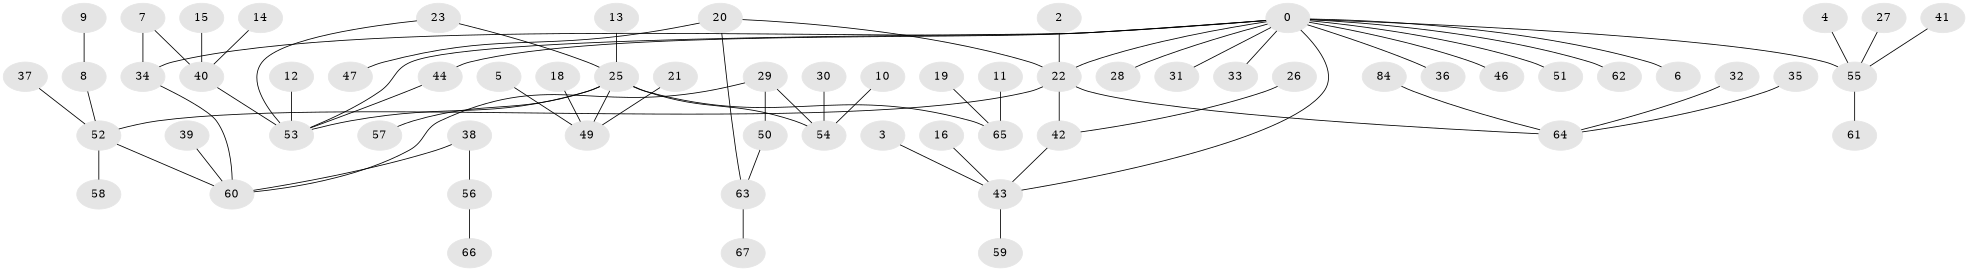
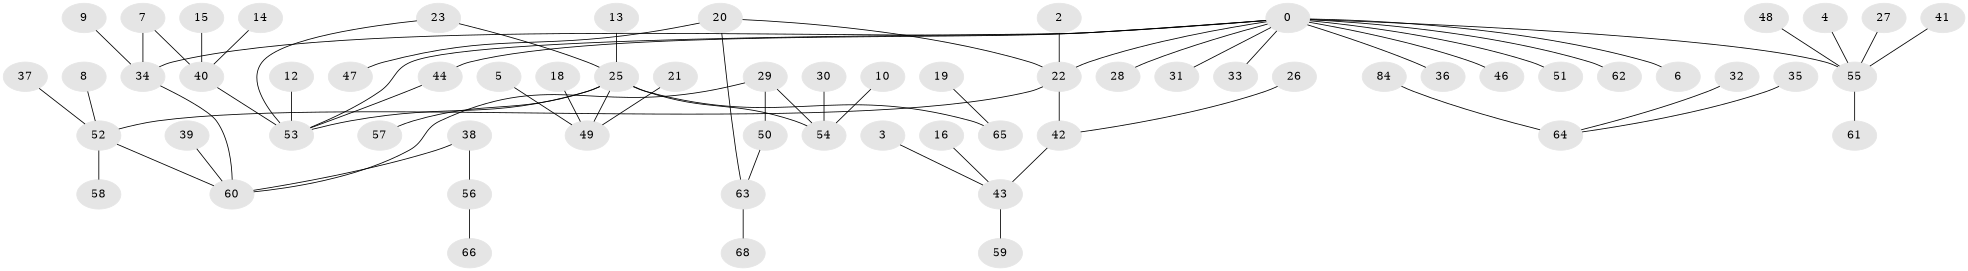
none -> (1766, 18)
(84, 47) -> (113, 47)
(1000, 77) -> none
(1306, 119) -> none
(1213, 147) -> none
(743, 253) -> (743, 253)
